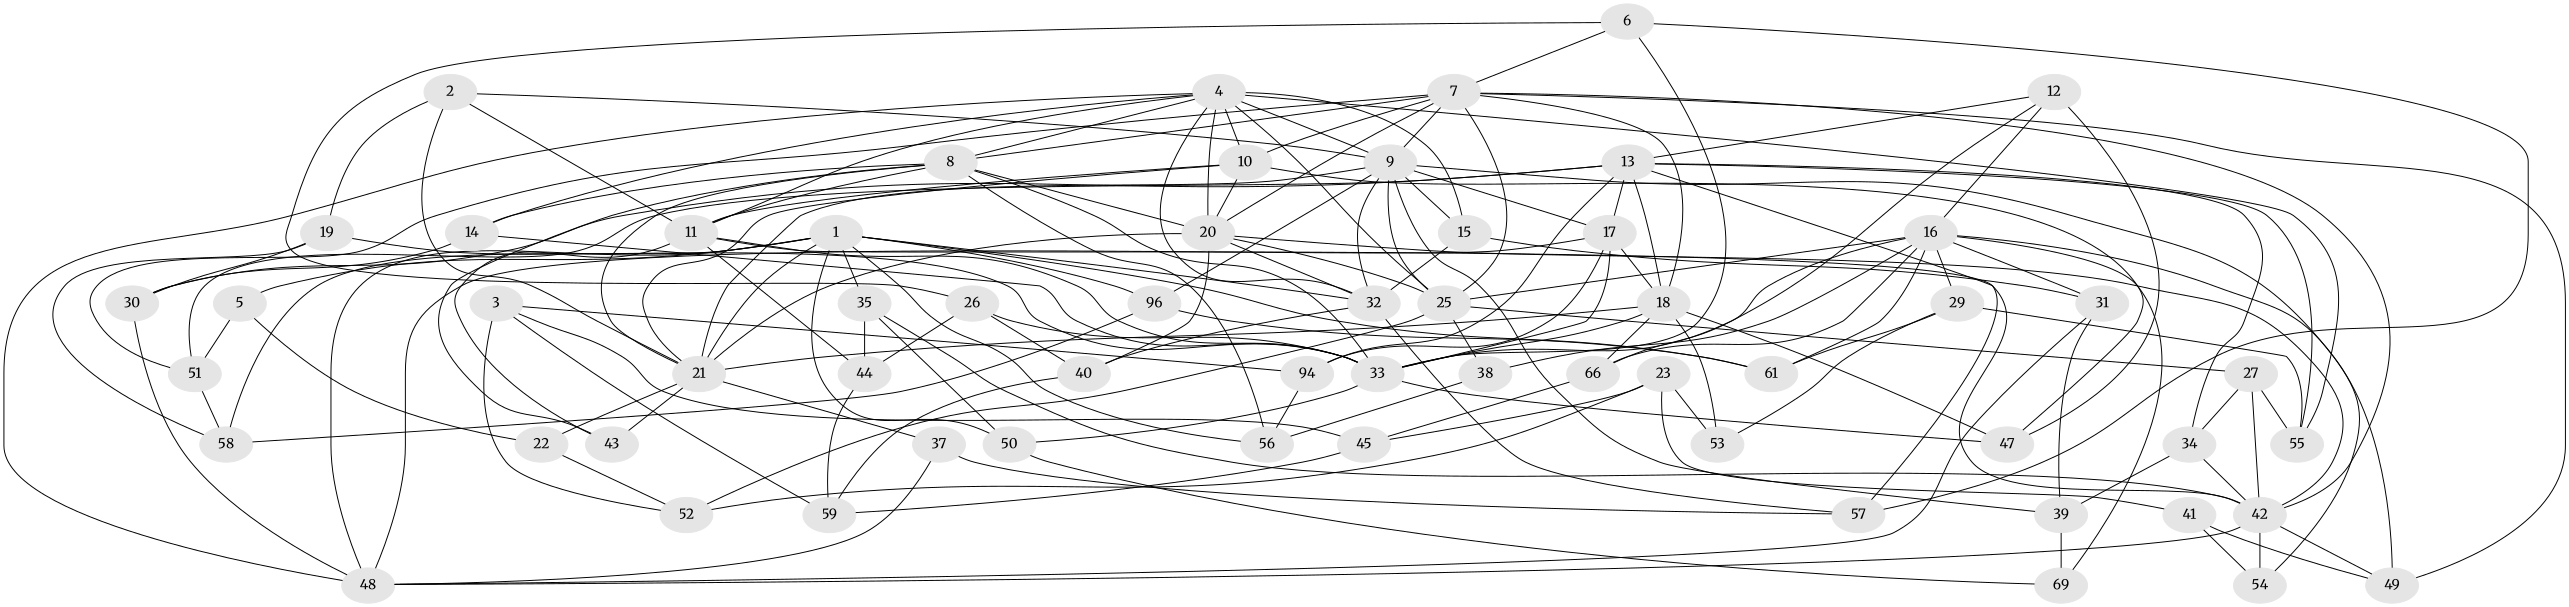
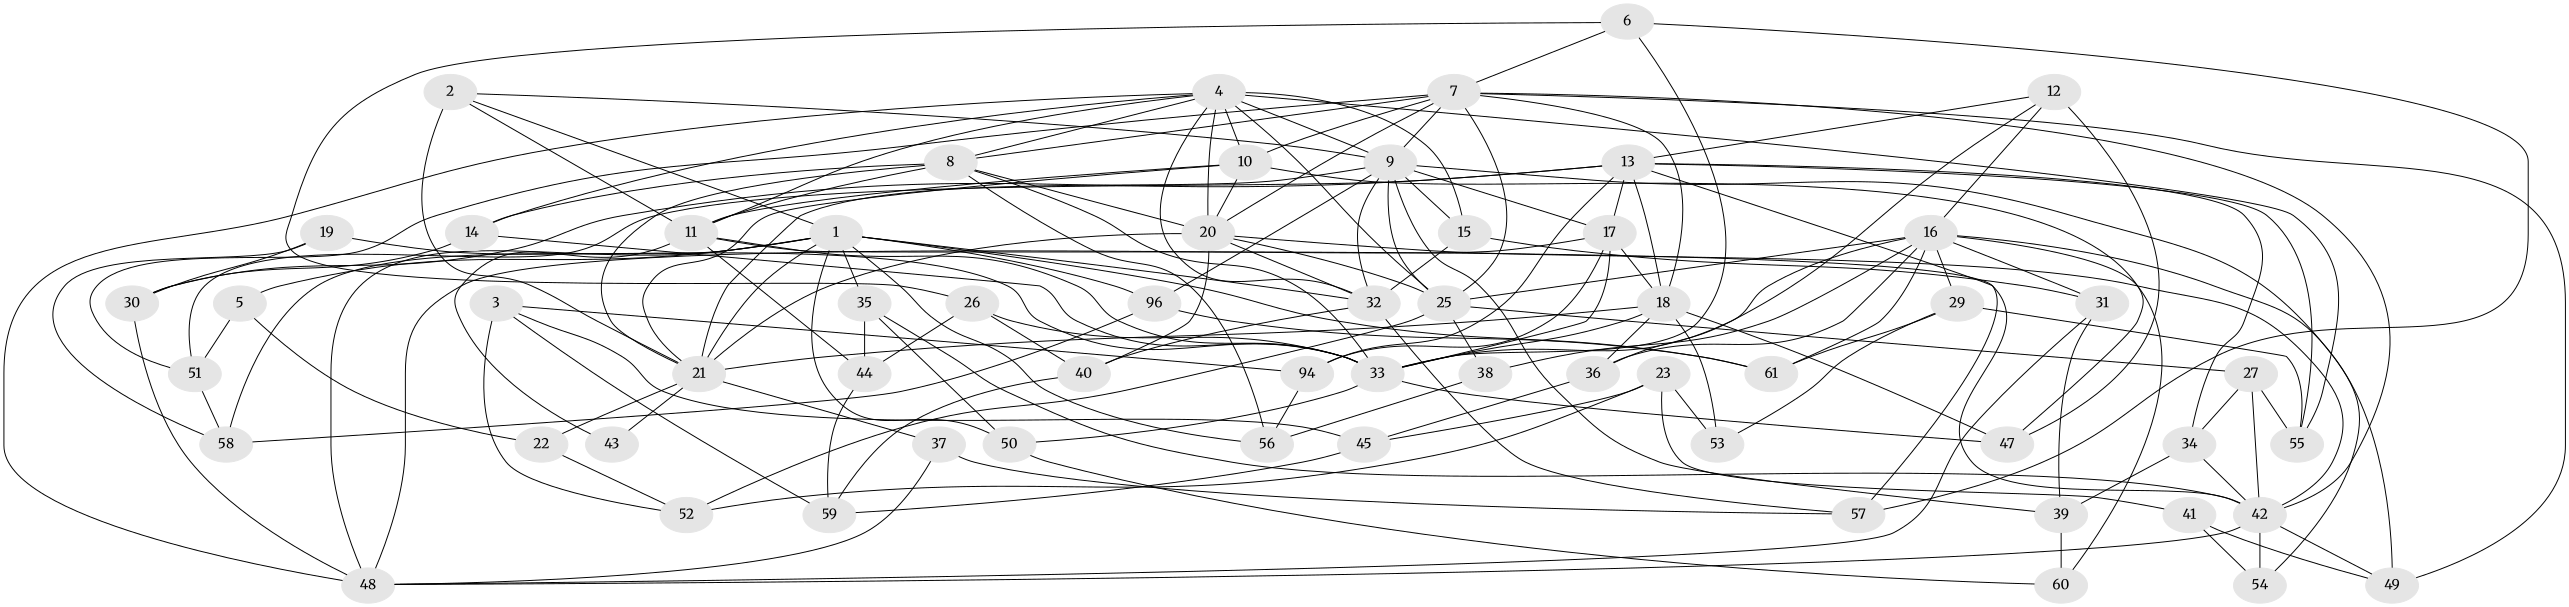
(363, 144) -> (643, 163)
(670, 201) -> none
(1593, 374) -> (1593, 374)
(2061, 586) -> (2061, 586)
